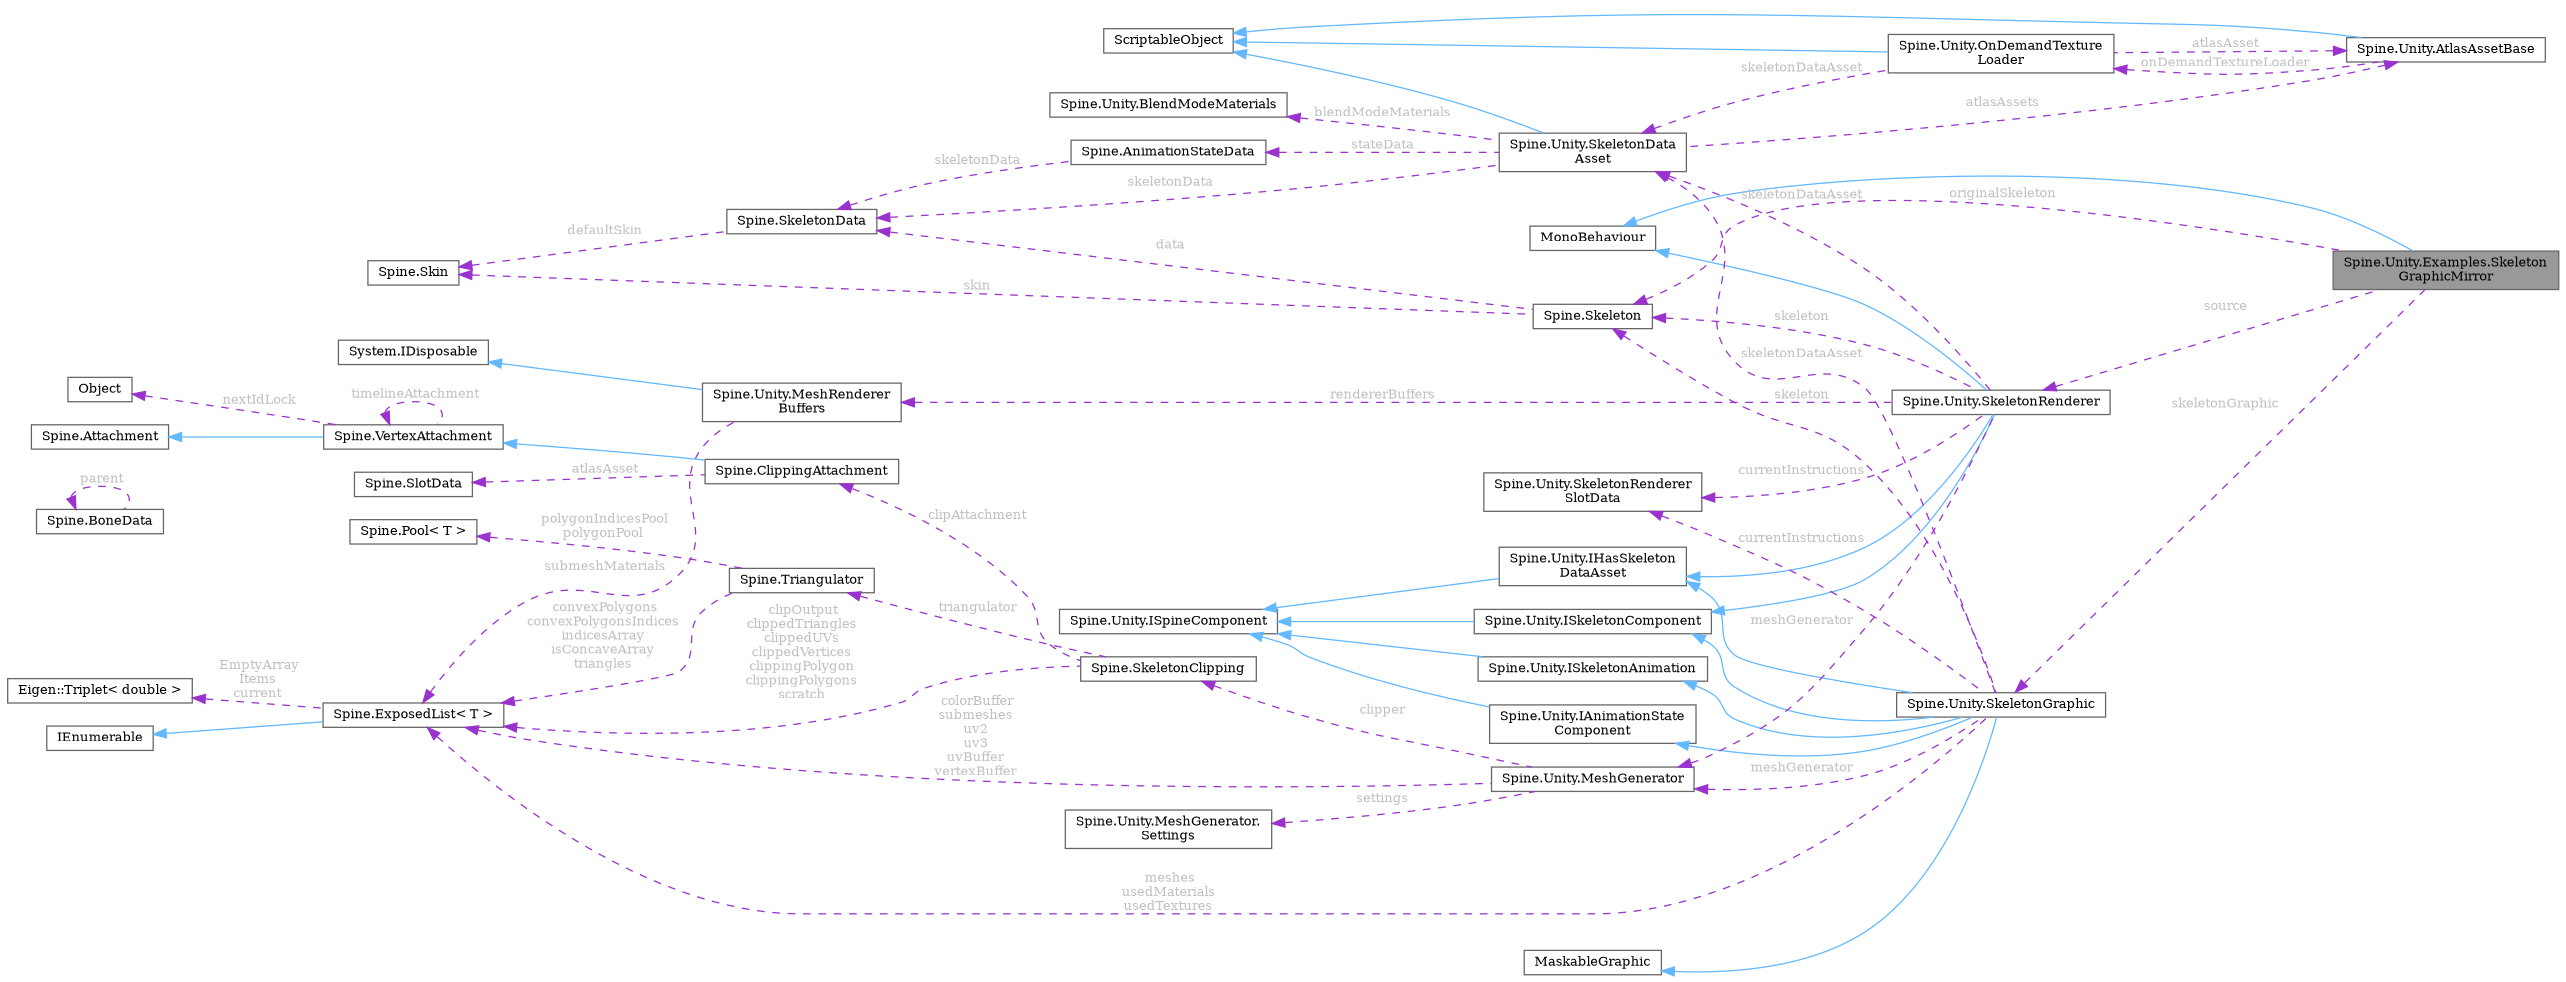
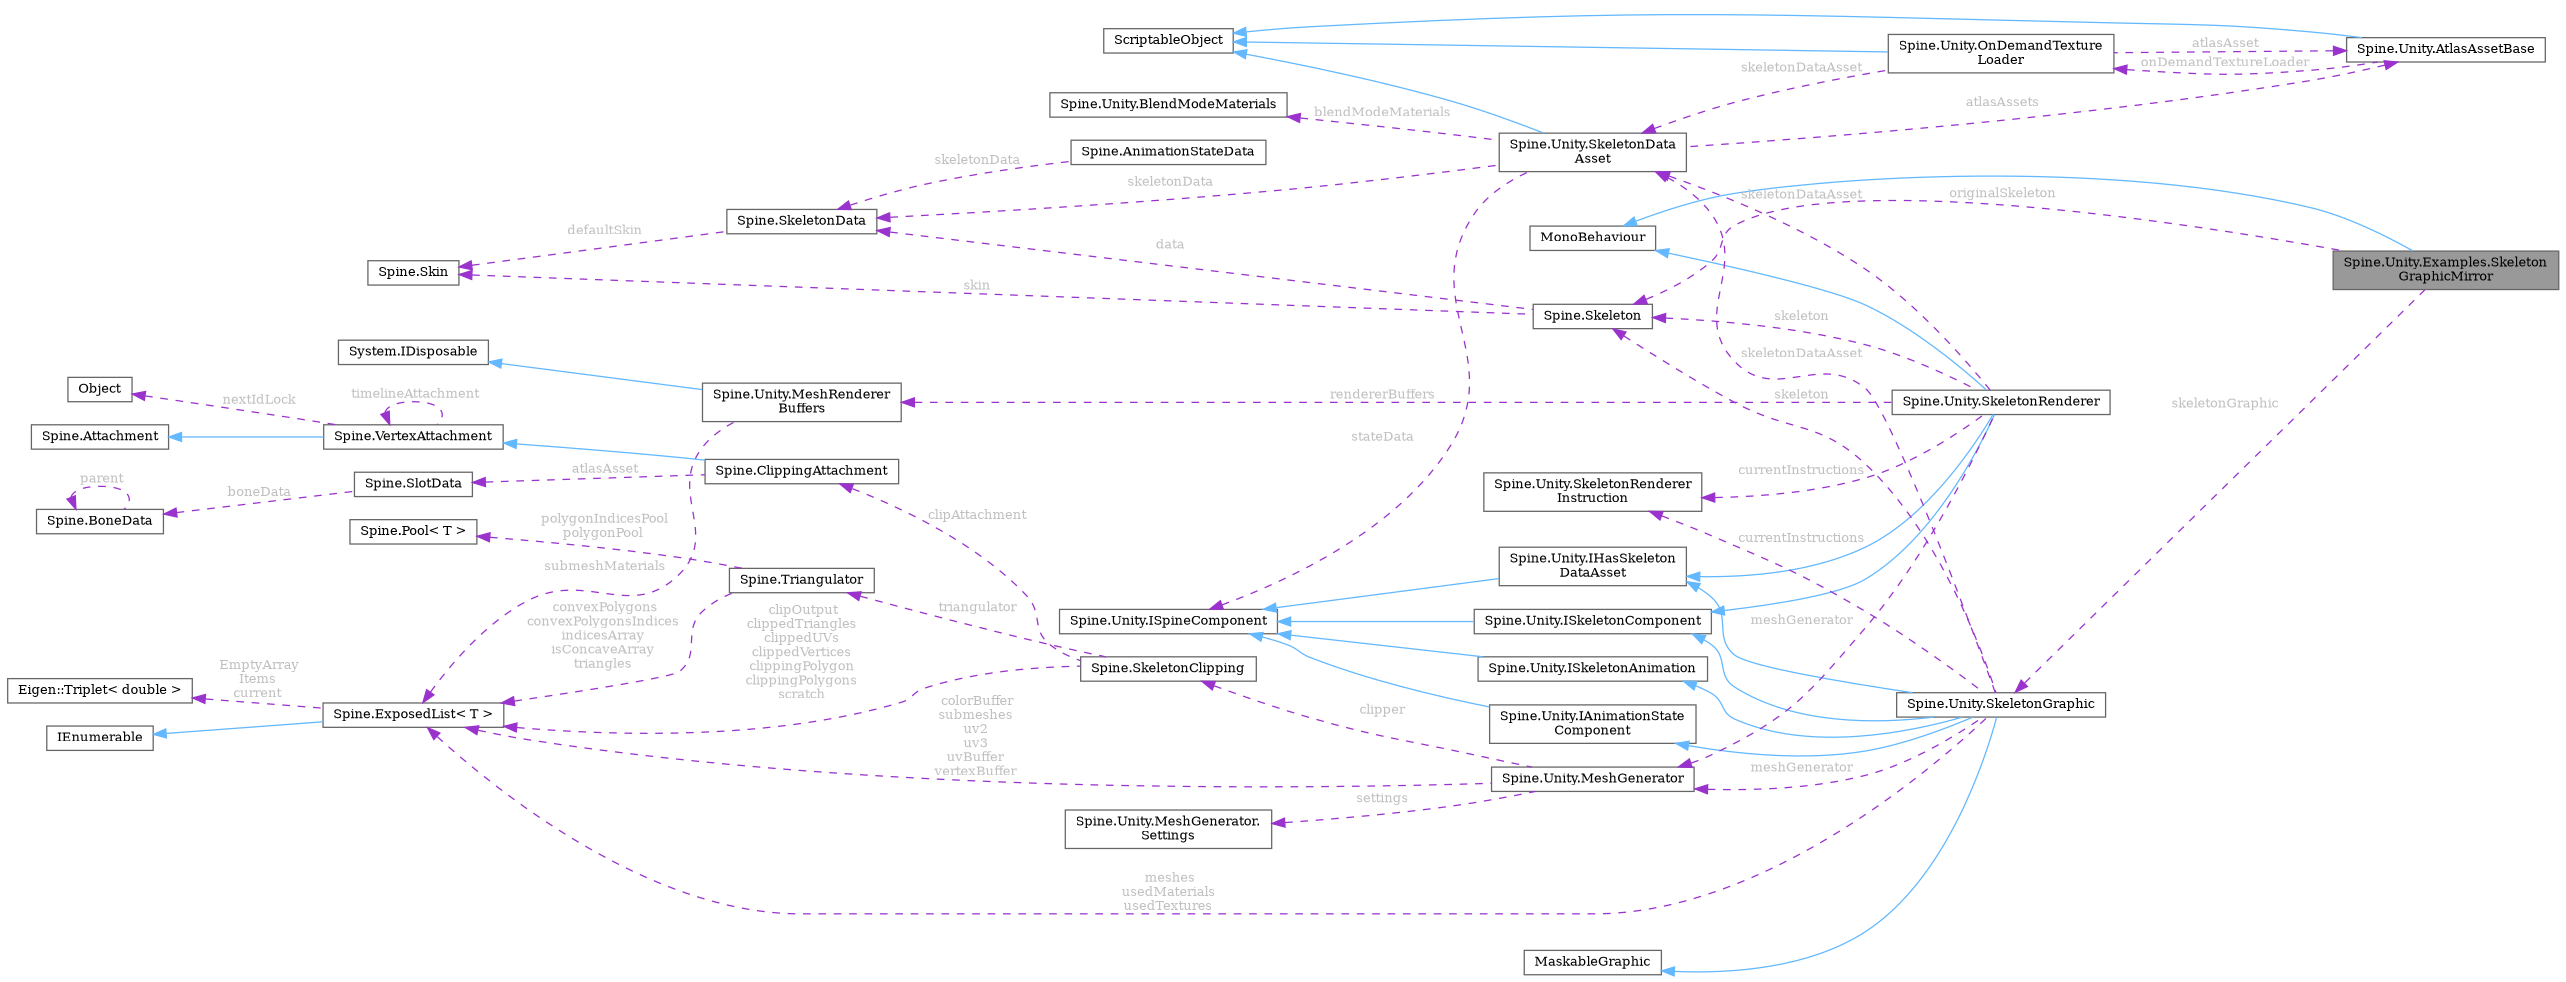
(1389, 152) -> (1456, 434)
(2218, 338) -> none
(1593, 492) -> (1593, 492)
none -> (266, 502)
